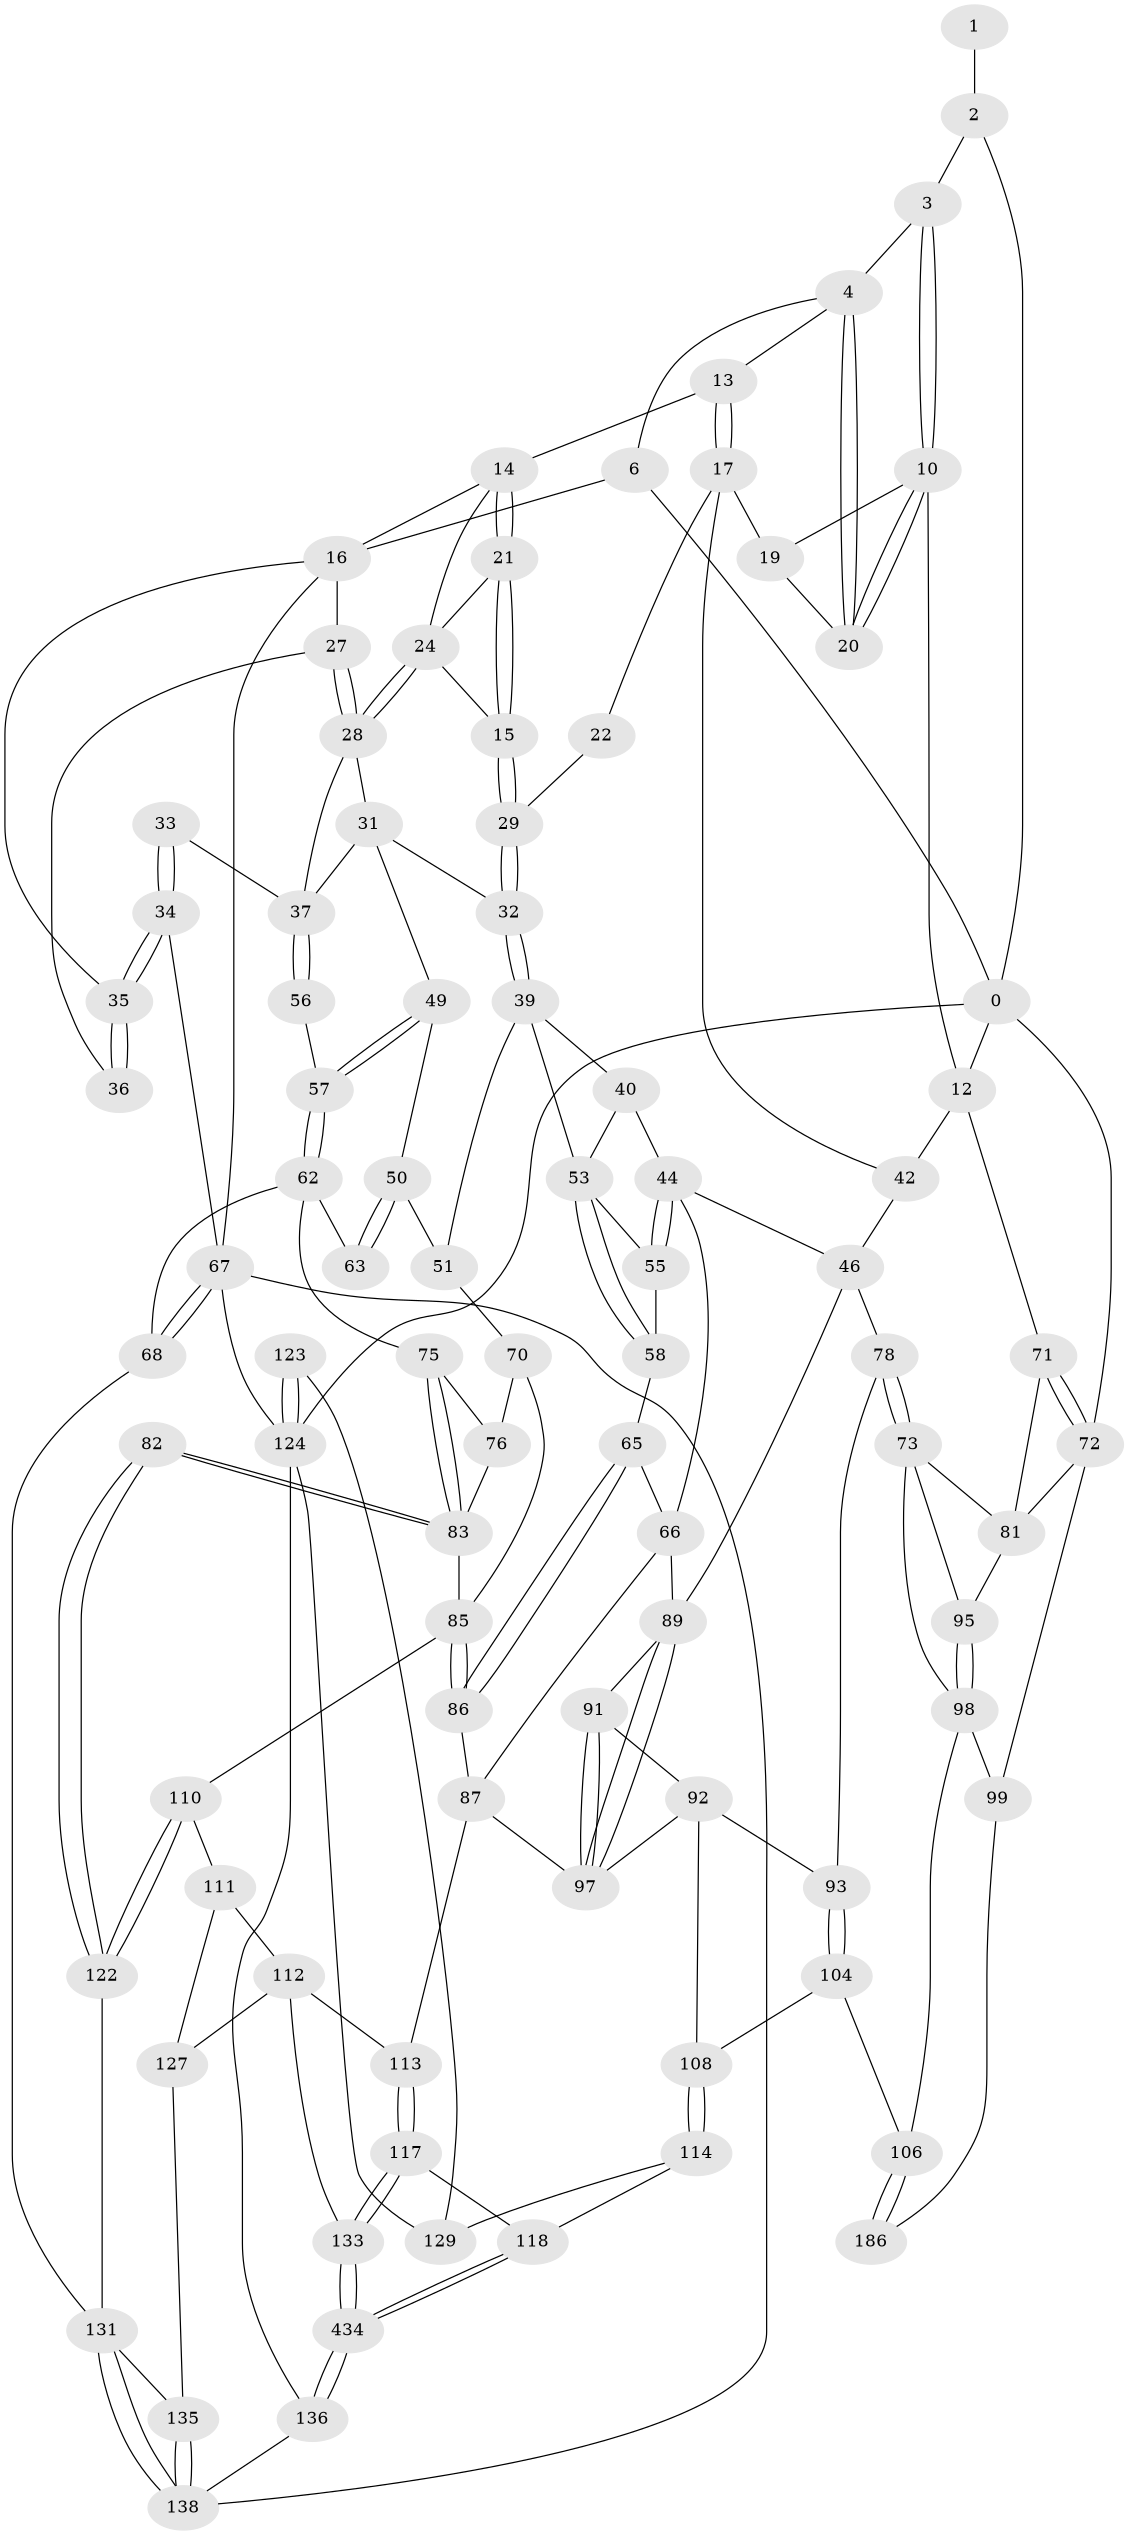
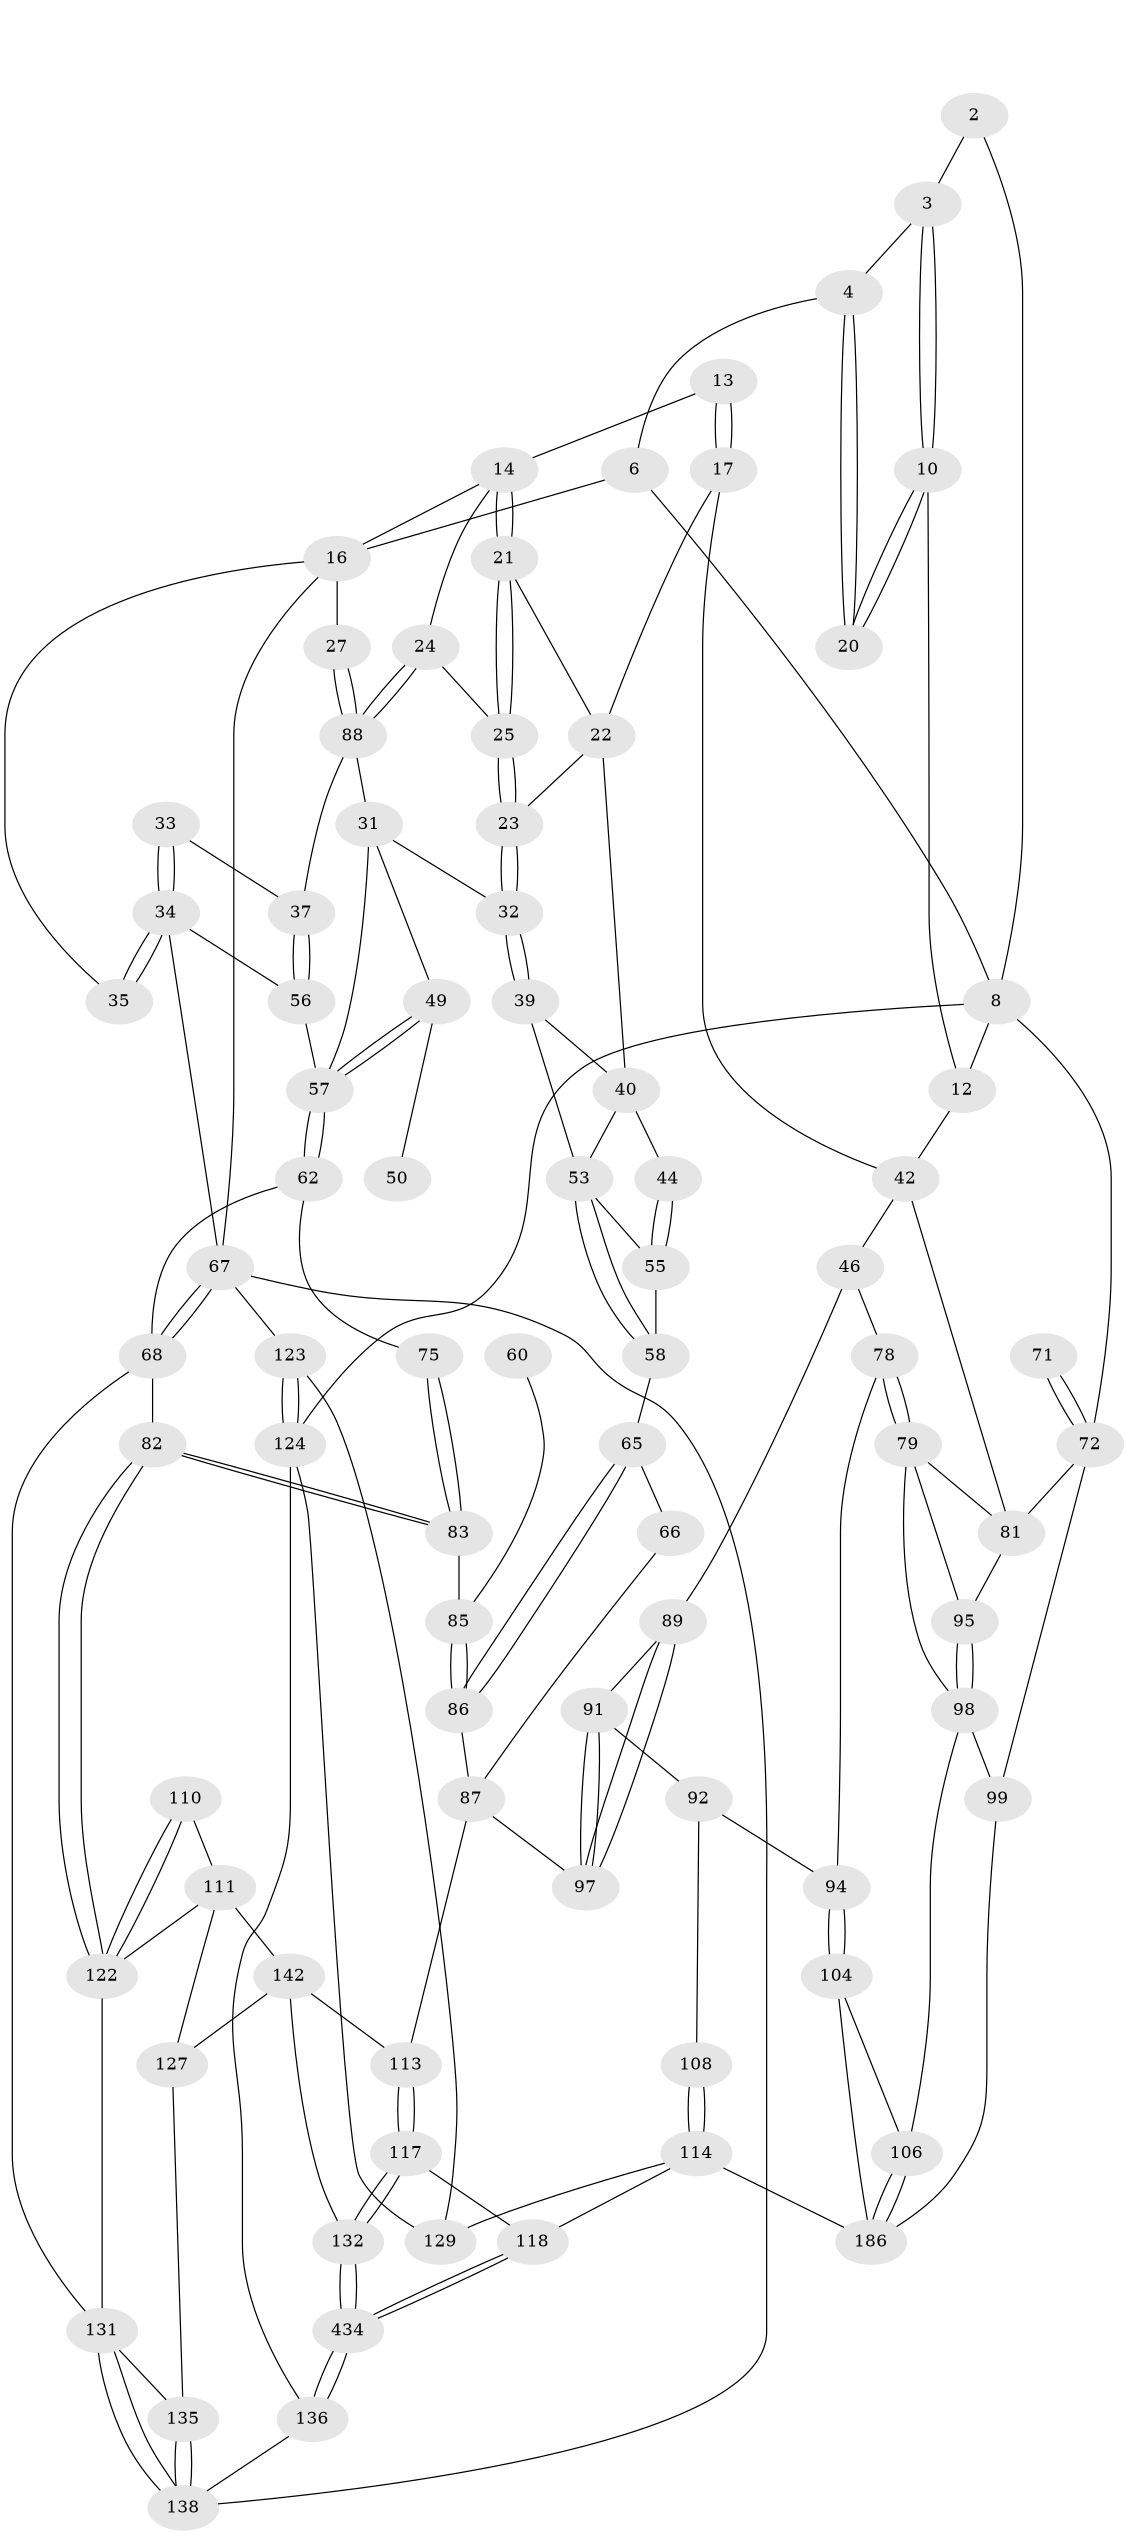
(975, 27) -> none
(786, 337) -> none
(770, 559) -> none
(465, 603) -> (553, 647)
(353, 736) -> (353, 736)
(505, 736) -> (505, 736)
(509, 824) -> (509, 824)
(335, 869) -> (358, 960)
none -> (614, 913)
none -> (225, 952)
(997, 1002) -> (997, 1002)
(119, 1090) -> none
(759, 1223) -> none
(1003, 1223) -> none
(356, 1267) -> none
(444, 1267) -> none
(707, 1355) -> none
(518, 1356) -> (518, 1356)
(237, 1361) -> (255, 1311)
none -> (153, 1400)
(497, 1445) -> none
(908, 1445) -> (908, 1445)
(1028, 1445) -> (959, 1356)
(672, 1578) -> none
(328, 1707) -> none
(642, 1843) -> none
(837, 1888) -> (837, 1888)
none -> (161, 1932)
(289, 1976) -> (289, 1976)
(776, 2015) -> (851, 2110)
none -> (784, 2198)
(348, 2242) -> (348, 2242)
